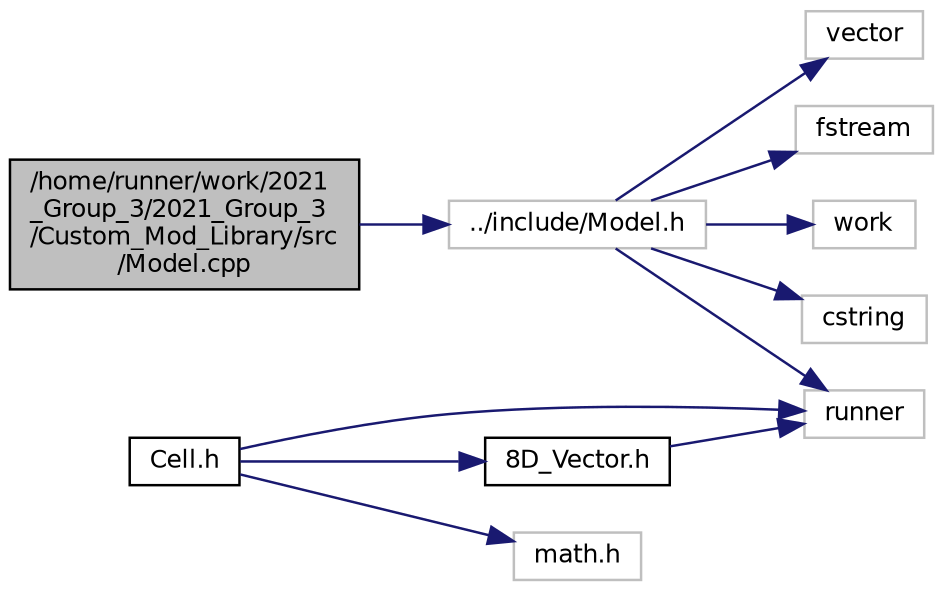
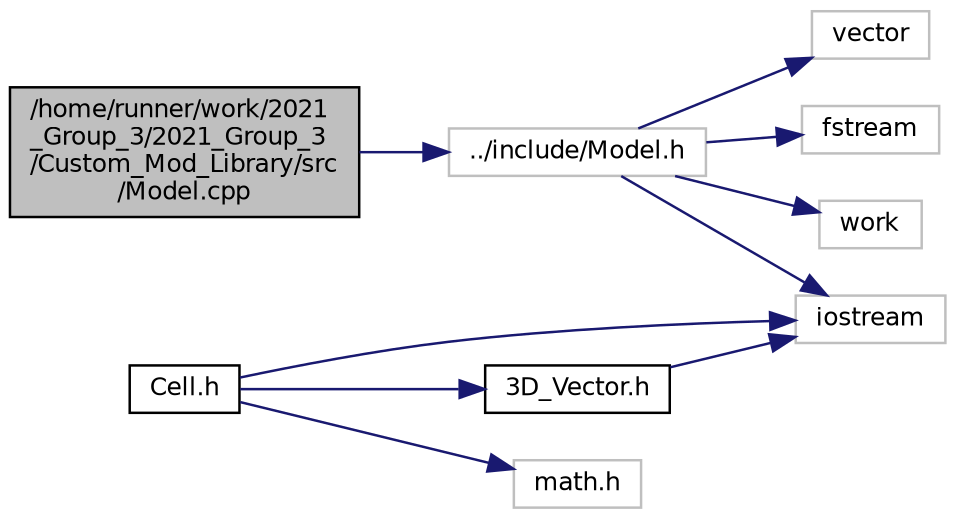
(864, 319) -> none
(864, 414) -> (871, 319)
(577, 461) -> (577, 389)
